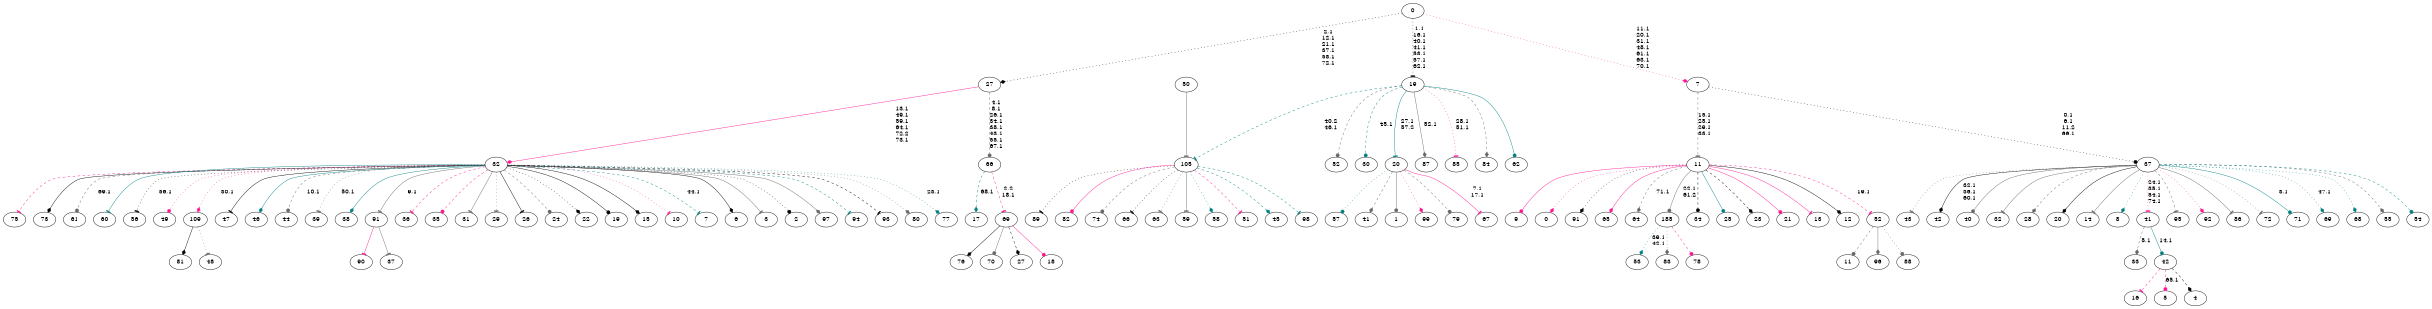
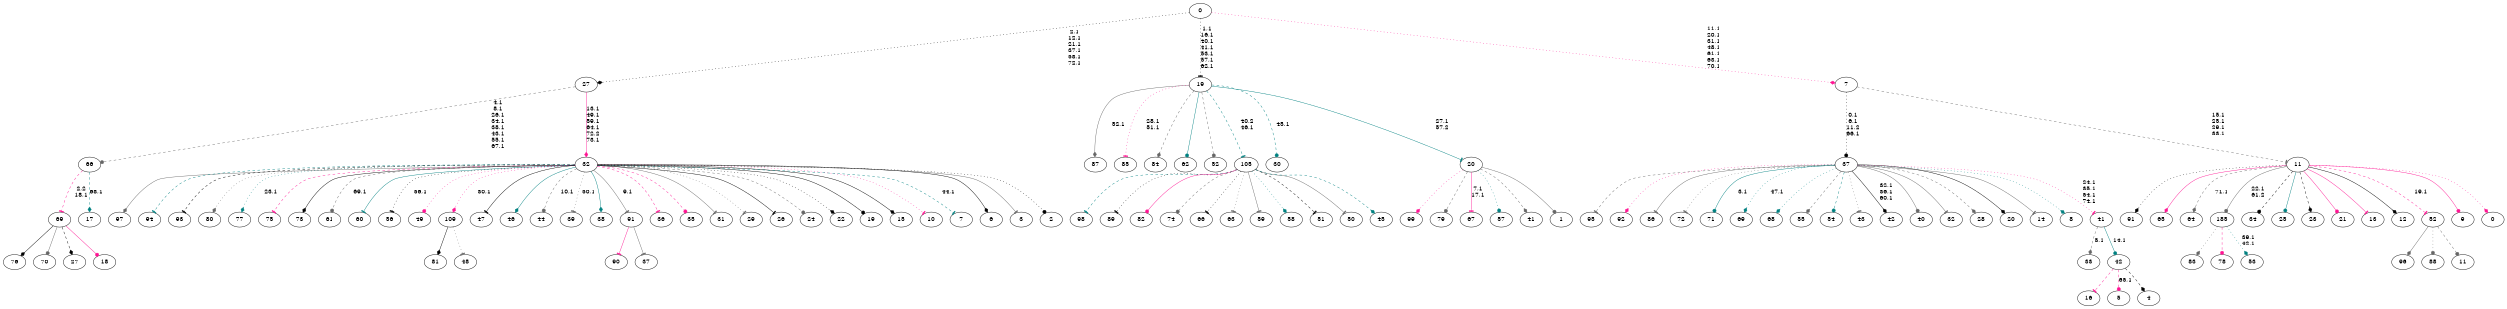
(1186, 124) -> (1303, 183)
(1218, 189) -> (1287, 188)
